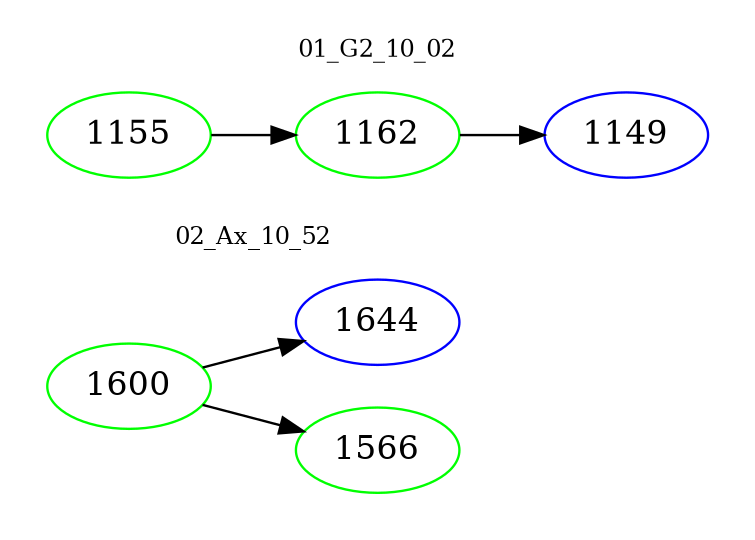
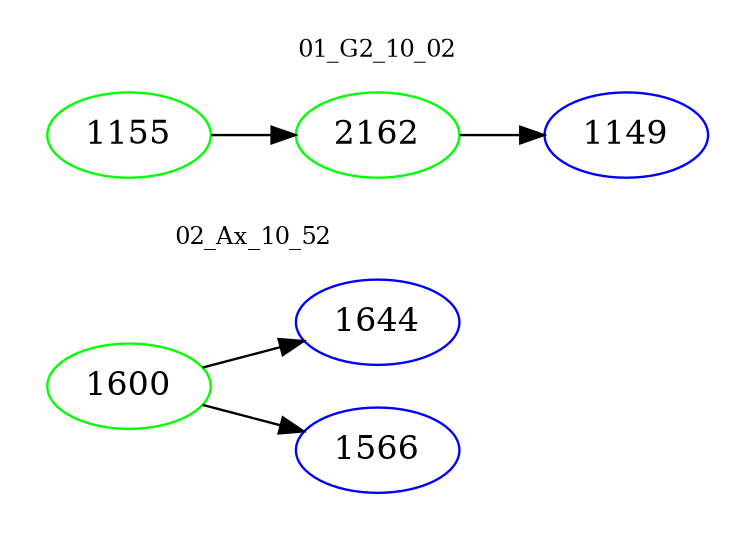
(378, 135) -> (378, 135)
(378, 450) -> (378, 450)
